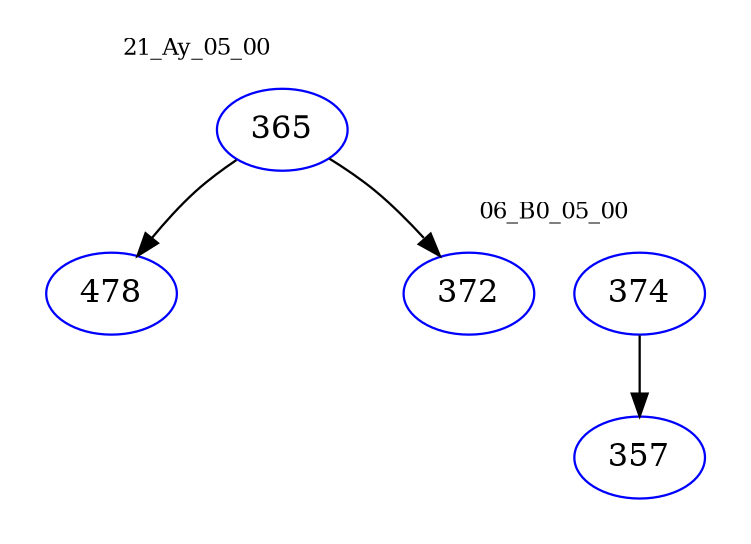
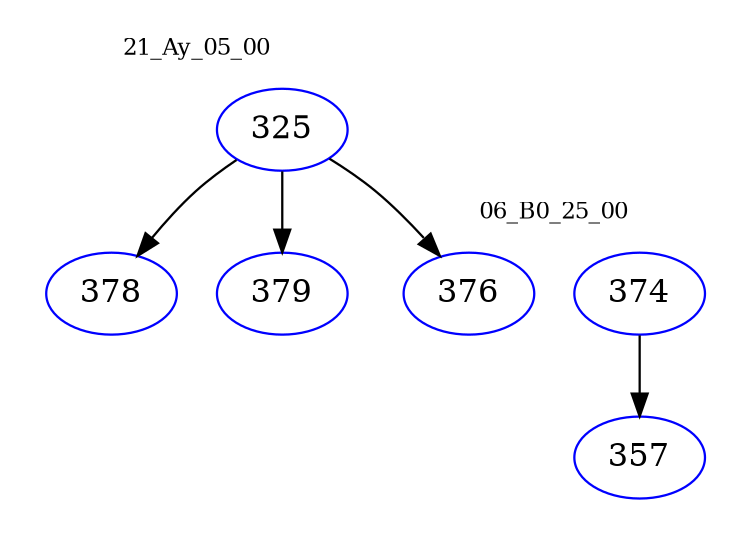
(282, 130) -> (282, 130)
(554, 213) -> (554, 213)
(112, 294) -> (112, 294)
none -> (282, 294)
(469, 294) -> (469, 294)
